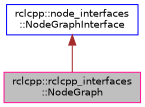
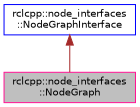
(72, 87) -> (70, 87)
